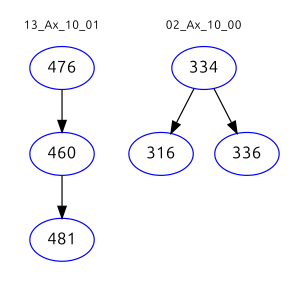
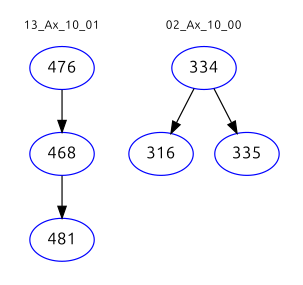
(62, 154) -> (62, 154)
(247, 154) -> (247, 154)
